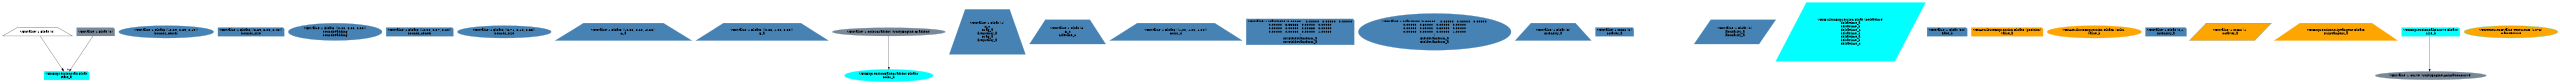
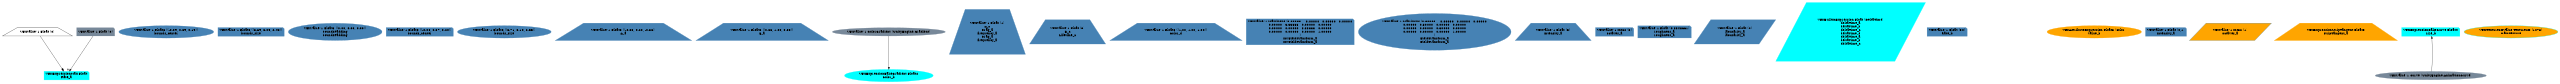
none -> (1665, 32)
(2007, 32) -> none
(2429, 53) -> (2432, 55)
